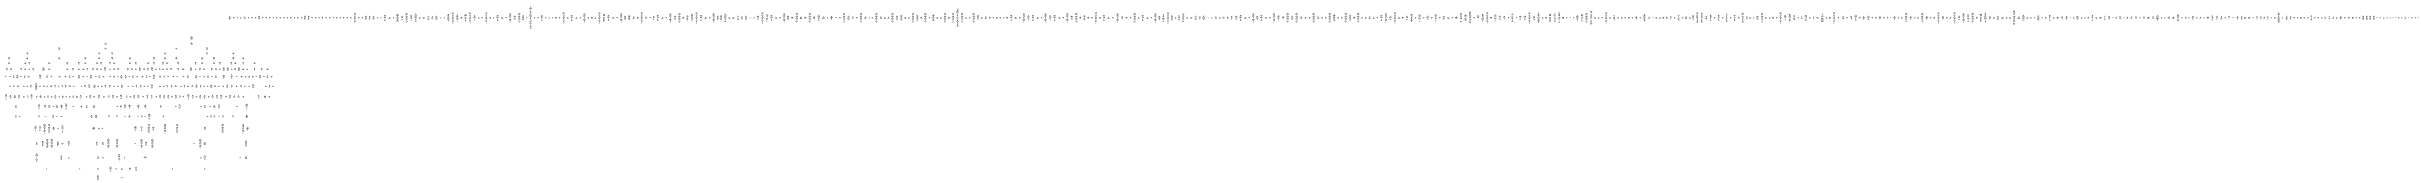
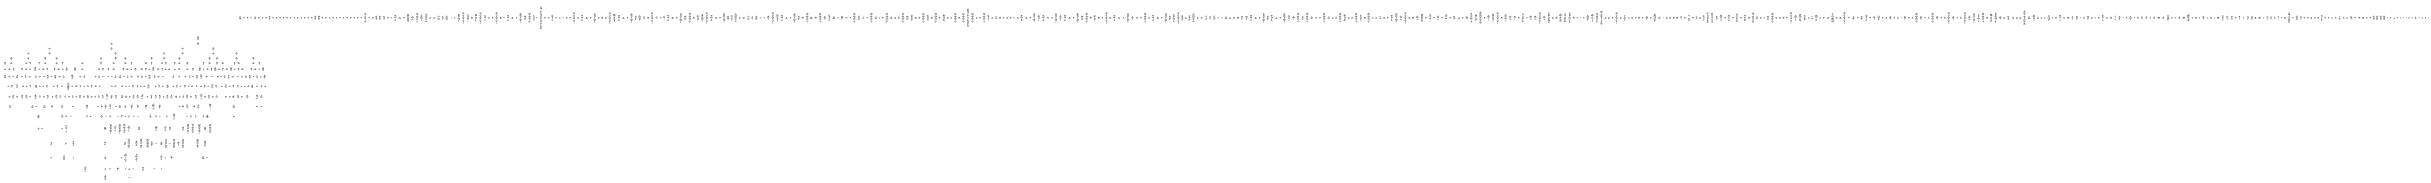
none -> (179, 69)
